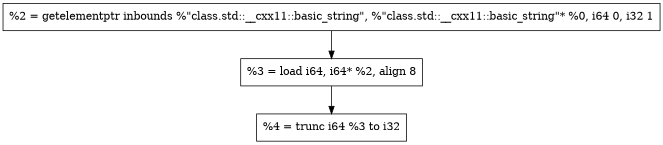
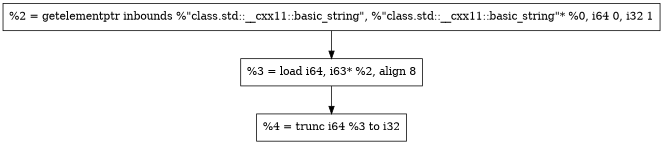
(332, 72) -> (332, 72)
